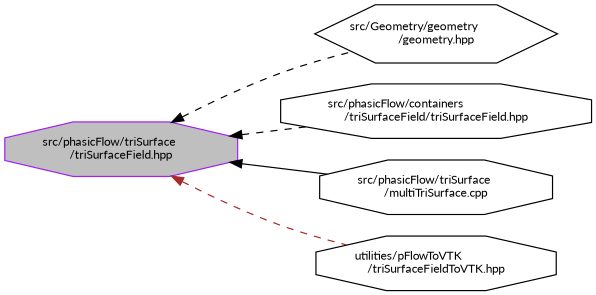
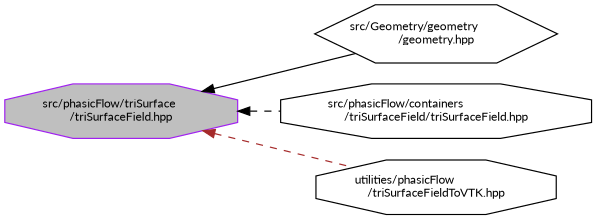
(265, 79) -> (285, 71)
(436, 187) -> none
(436, 263) -> (436, 187)
